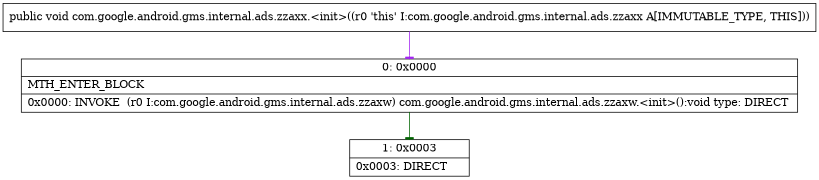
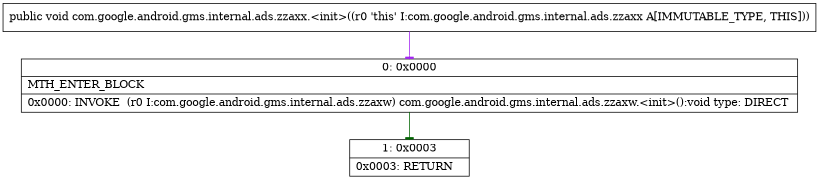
(406, 167) -> (409, 167)
